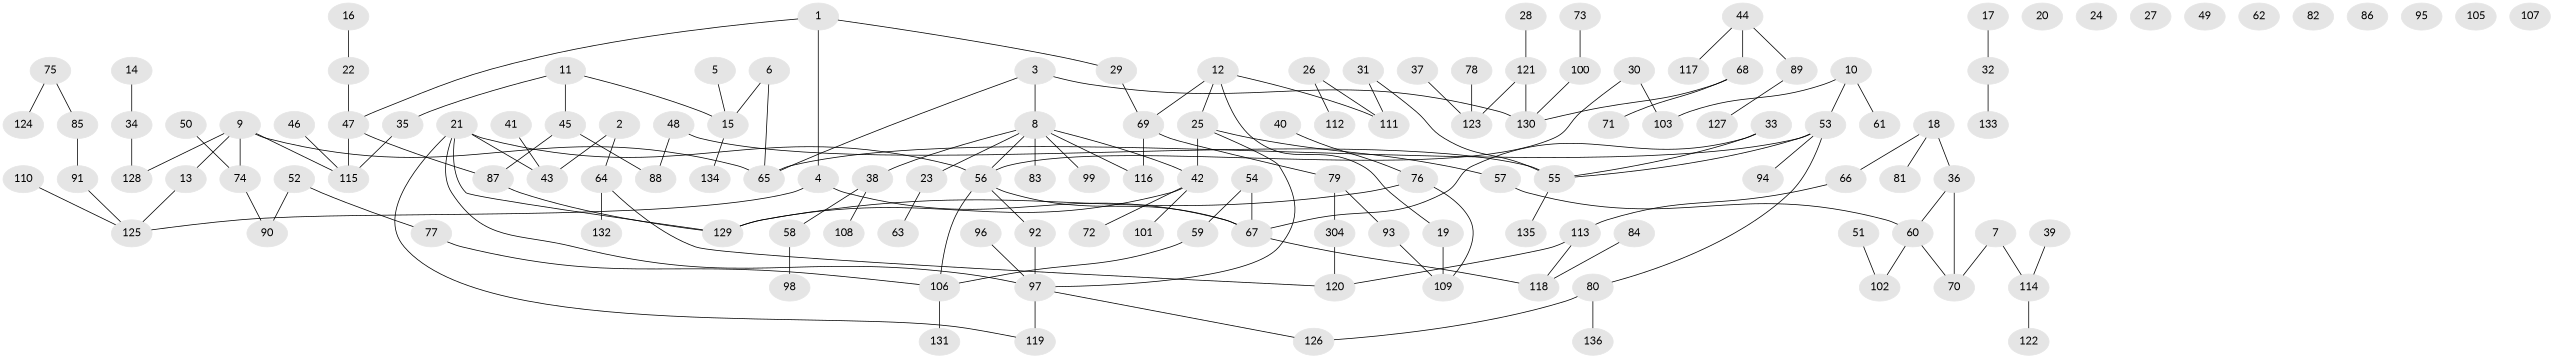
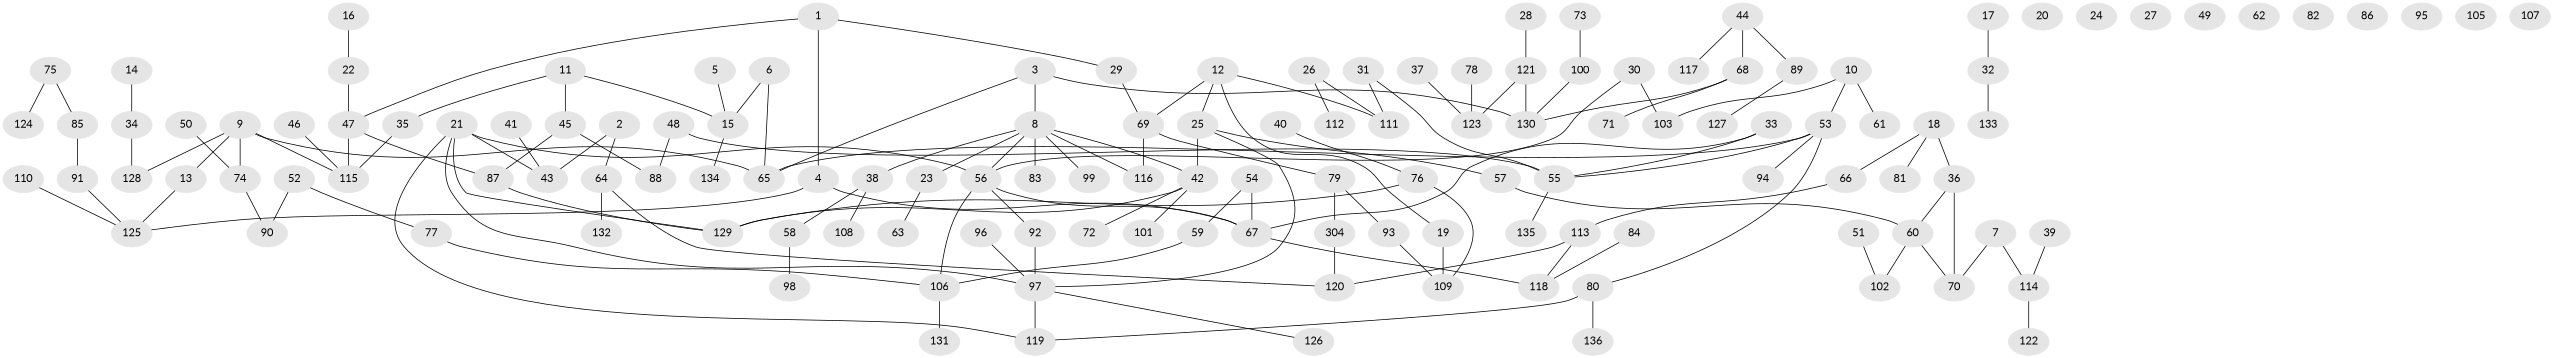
(1457, 325) -> (1317, 324)
